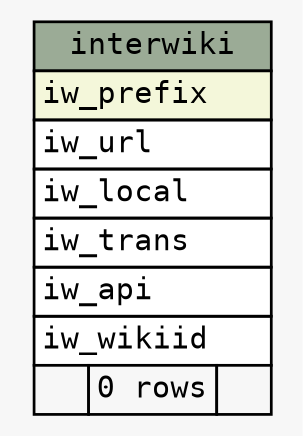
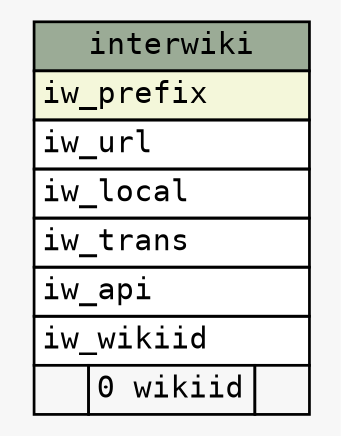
(153, 389) -> (172, 389)
